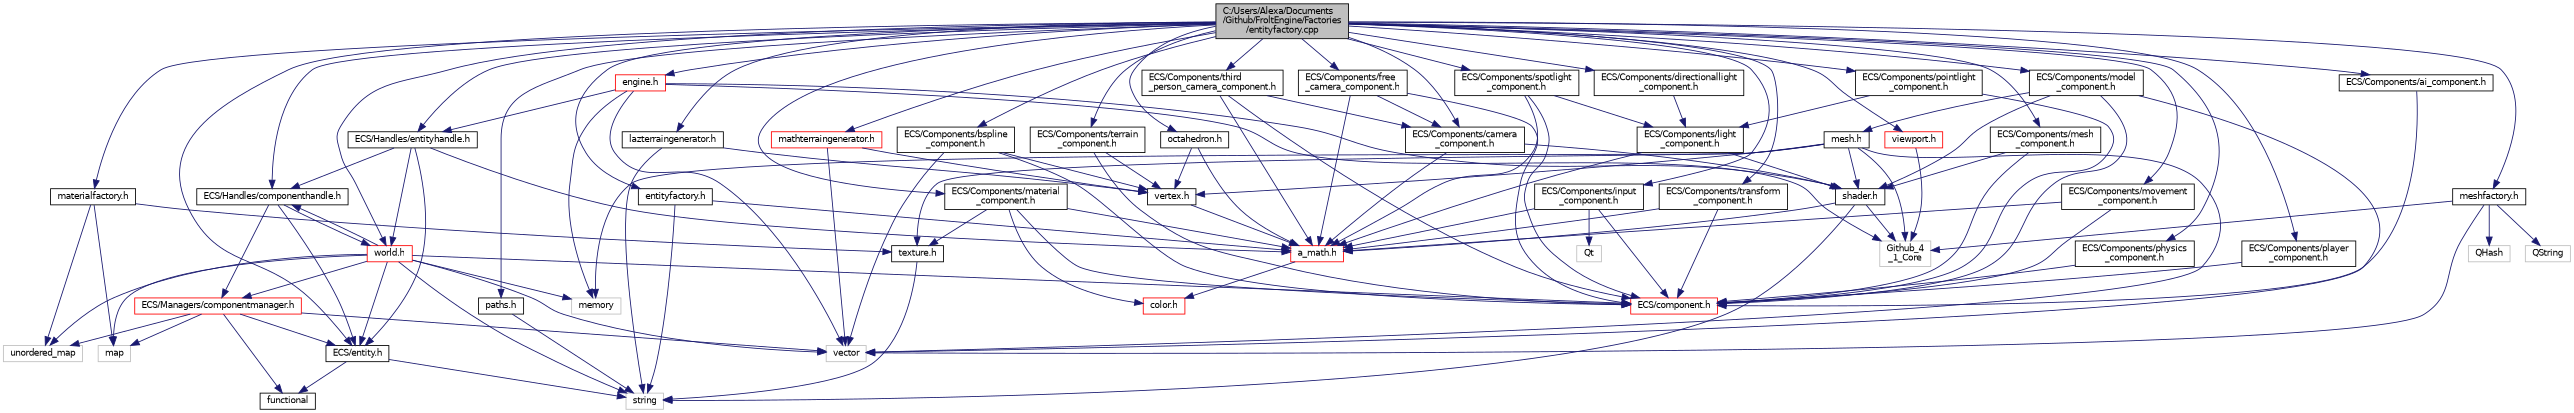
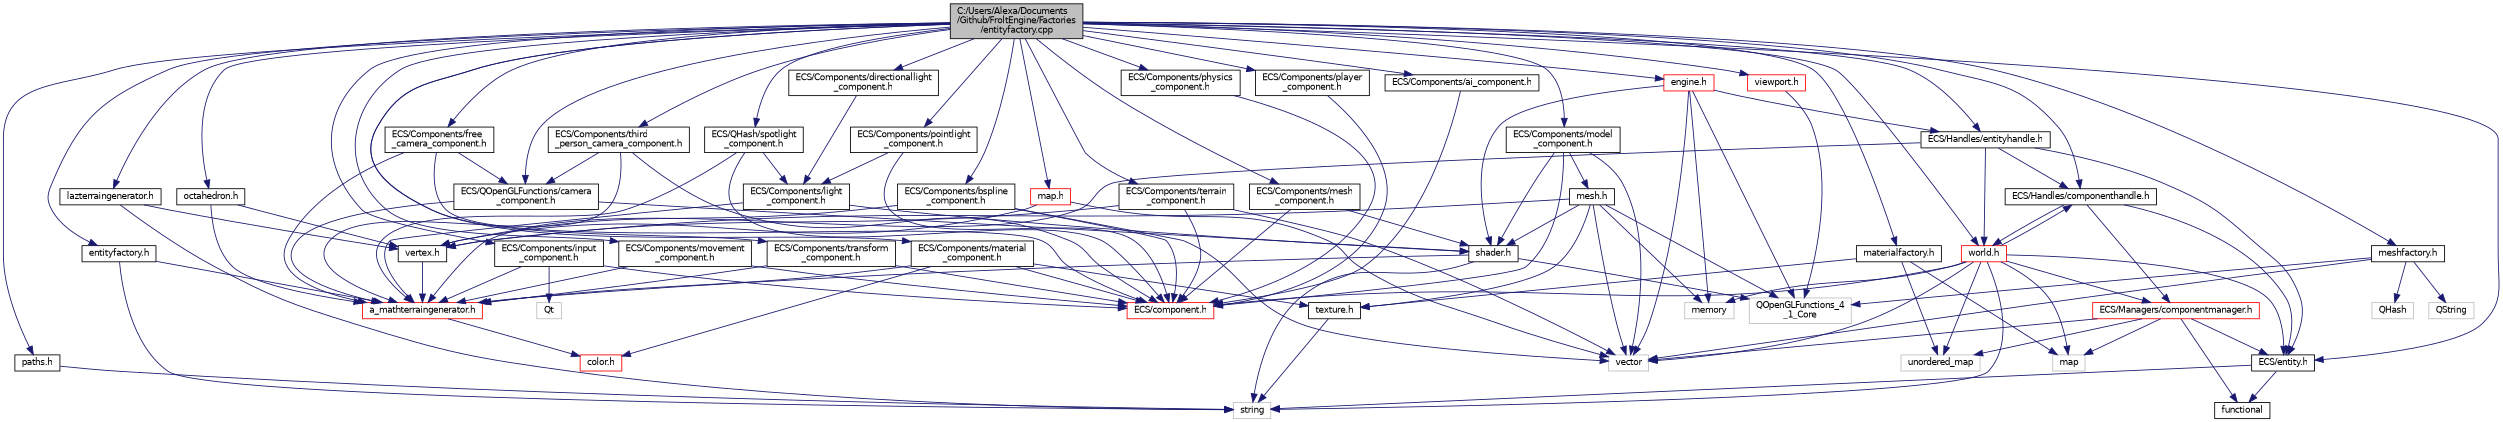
(1517, 83) -> (754, 140)
(827, 140) -> (1051, 197)
(1465, 140) -> (526, 197)
(1317, 254) -> (422, 311)
(1905, 254) -> (1800, 311)
none -> (1426, 265)
